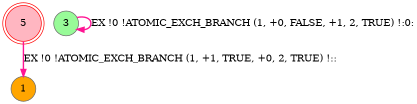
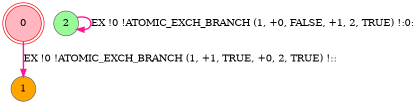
(23, 23) -> (23, 23)
(66, 23) -> (66, 23)
